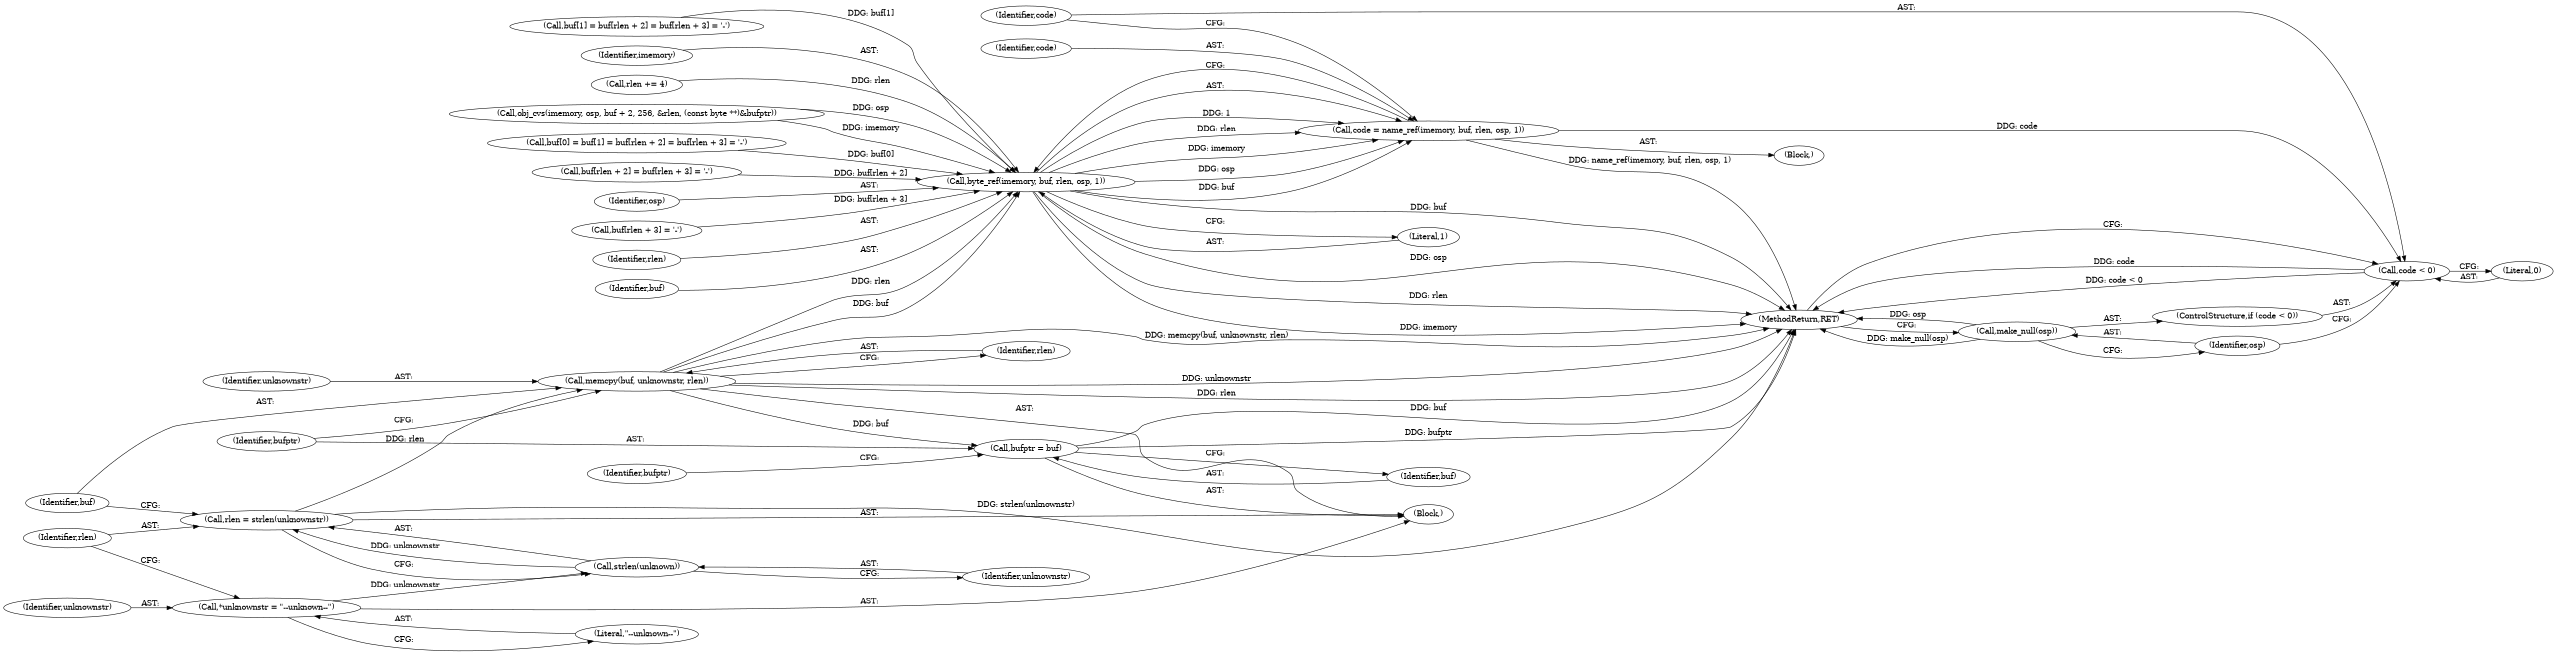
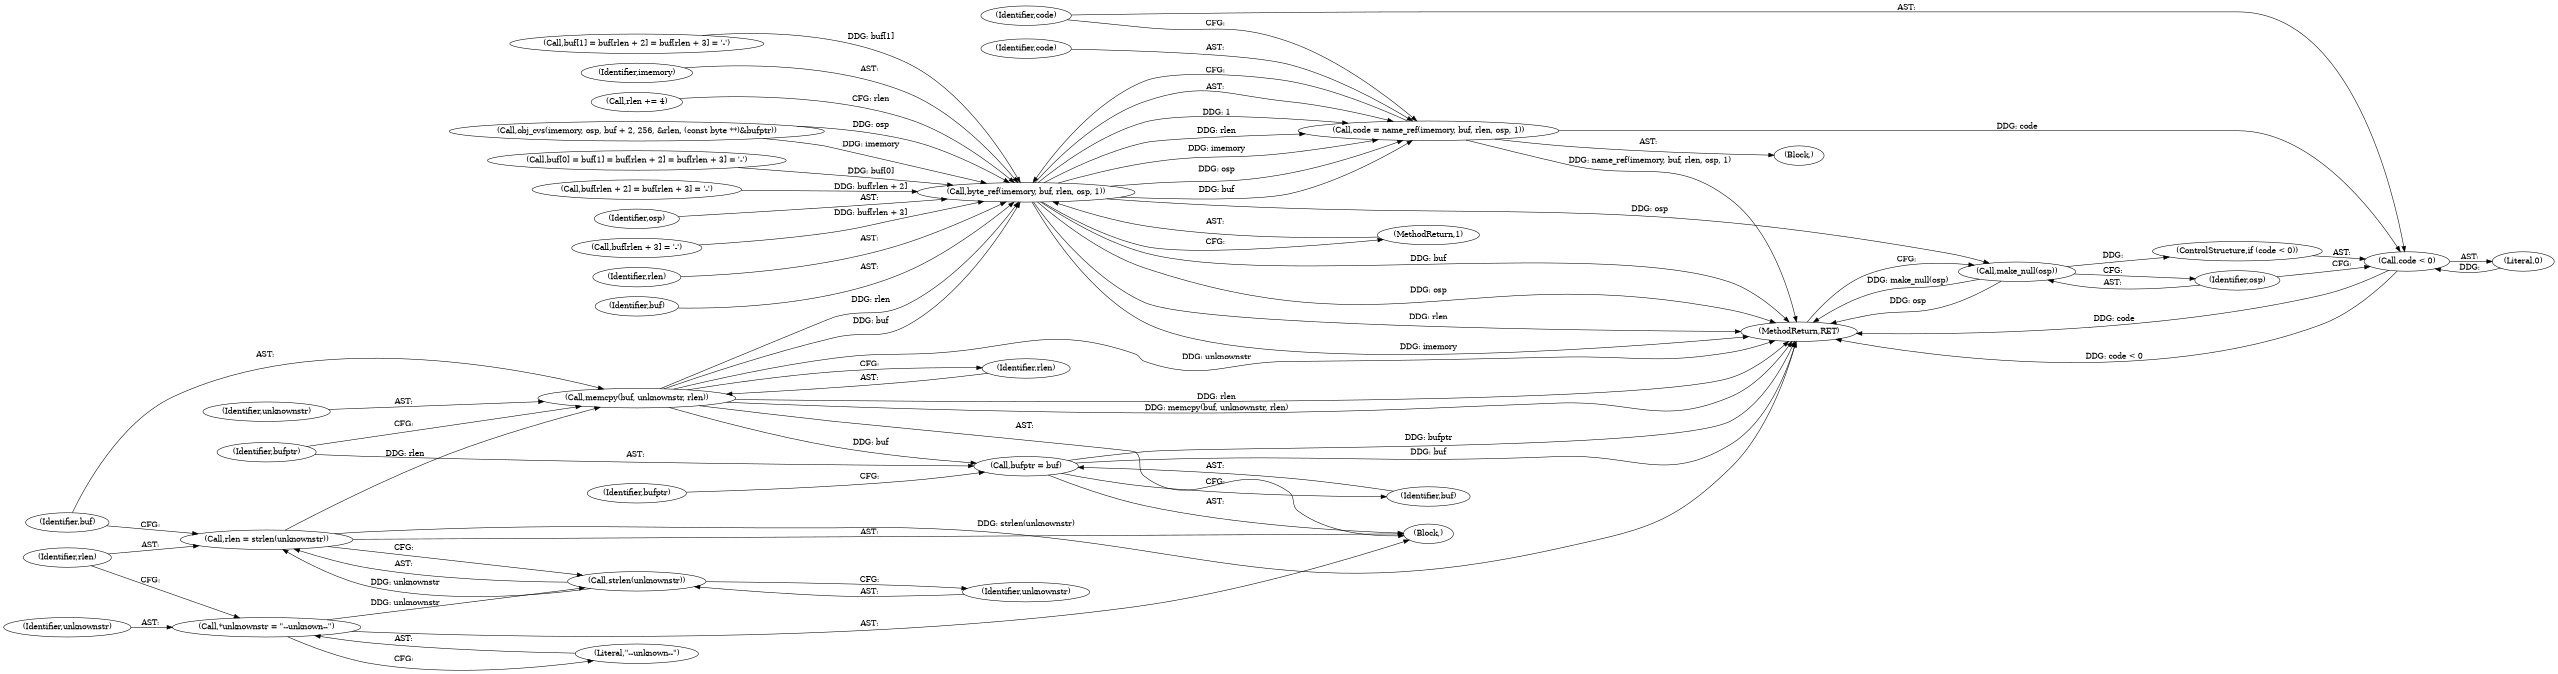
(871, 81) -> (871, 99)
none -> (1547, 212)
(2081, 229) -> none
(1428, 237) -> (1428, 235)
(2470, 267) -> (2471, 257)
(2470, 277) -> (2471, 268)
(2114, 319) -> (2114, 256)
(637, 567) -> (637, 581)
